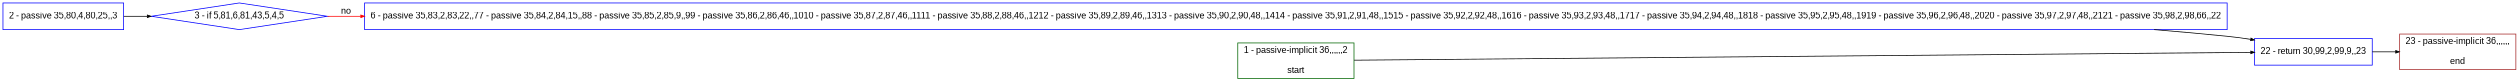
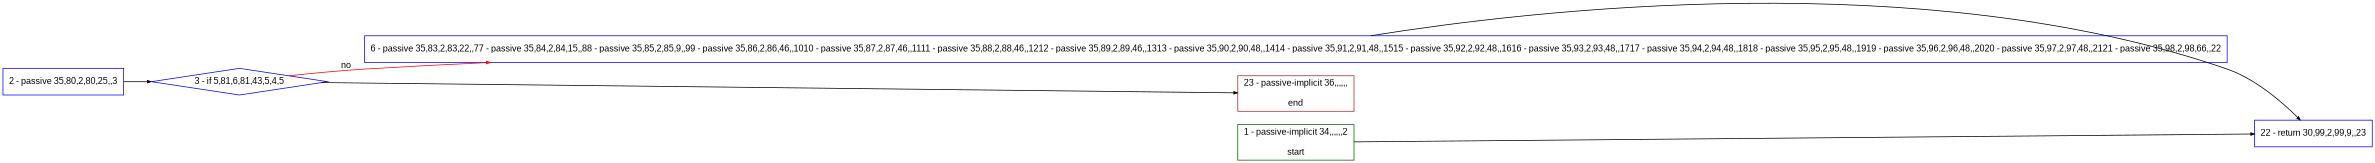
(63, 16) -> (63, 82)
(2384, 52) -> (778, 88)
(1296, 61) -> (1296, 142)
